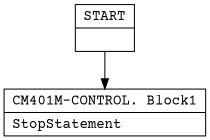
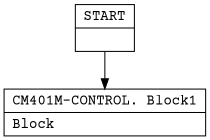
(67, 124) -> (34, 124)
